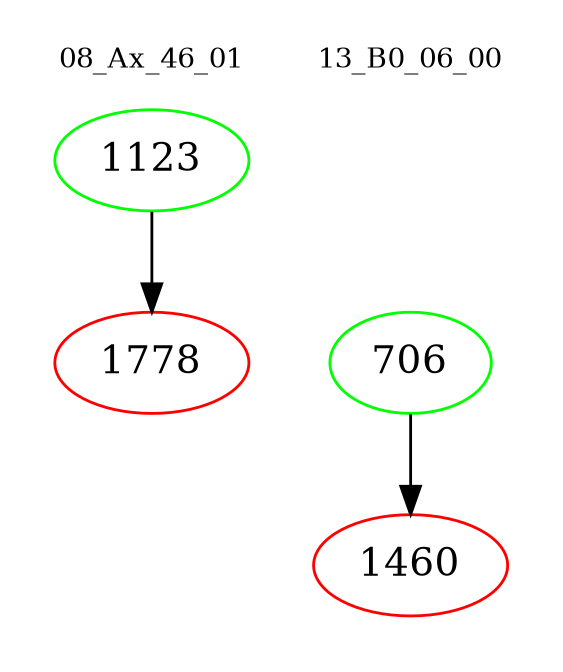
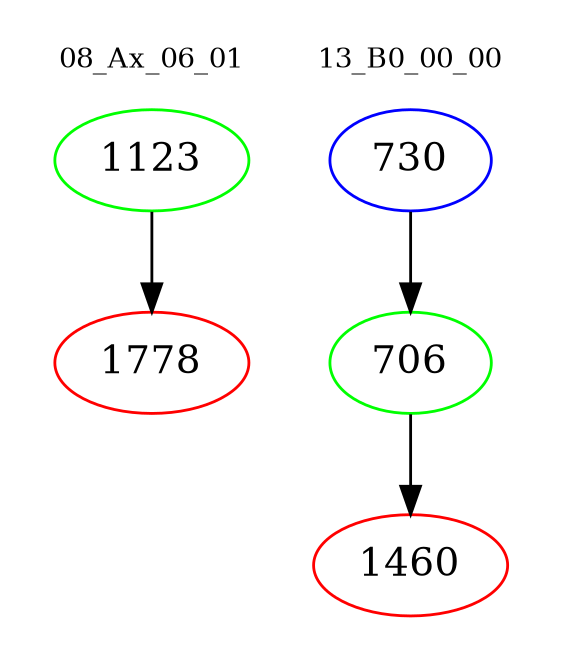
(152, 60) -> (152, 60)
(411, 60) -> (411, 60)
none -> (411, 160)
